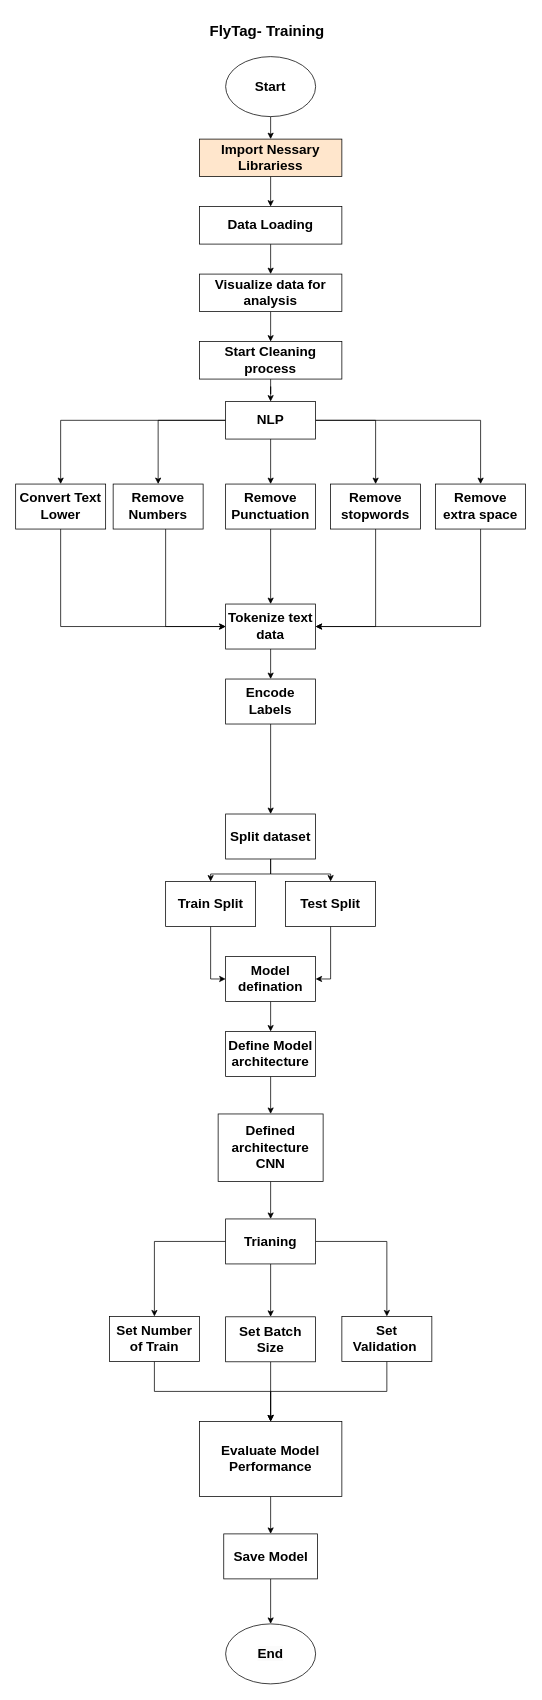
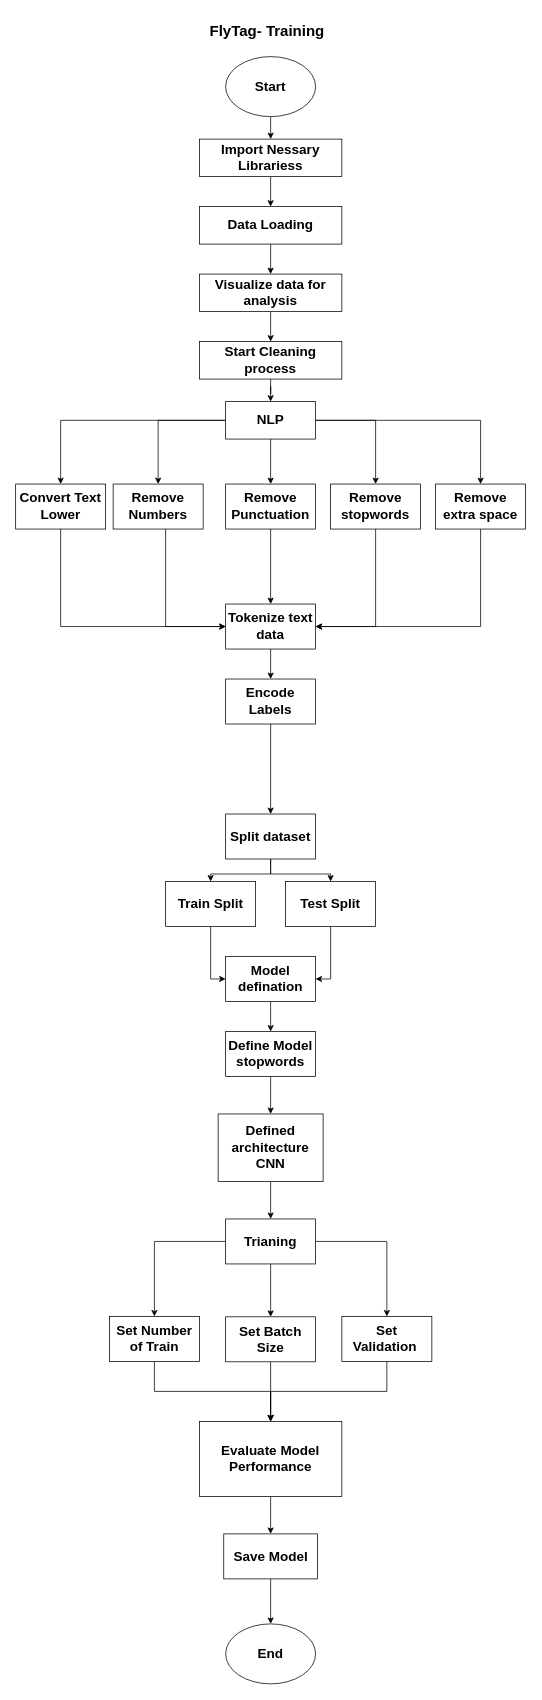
(270, 158) -> (270, 158)
(270, 1054) -> (270, 1054)
